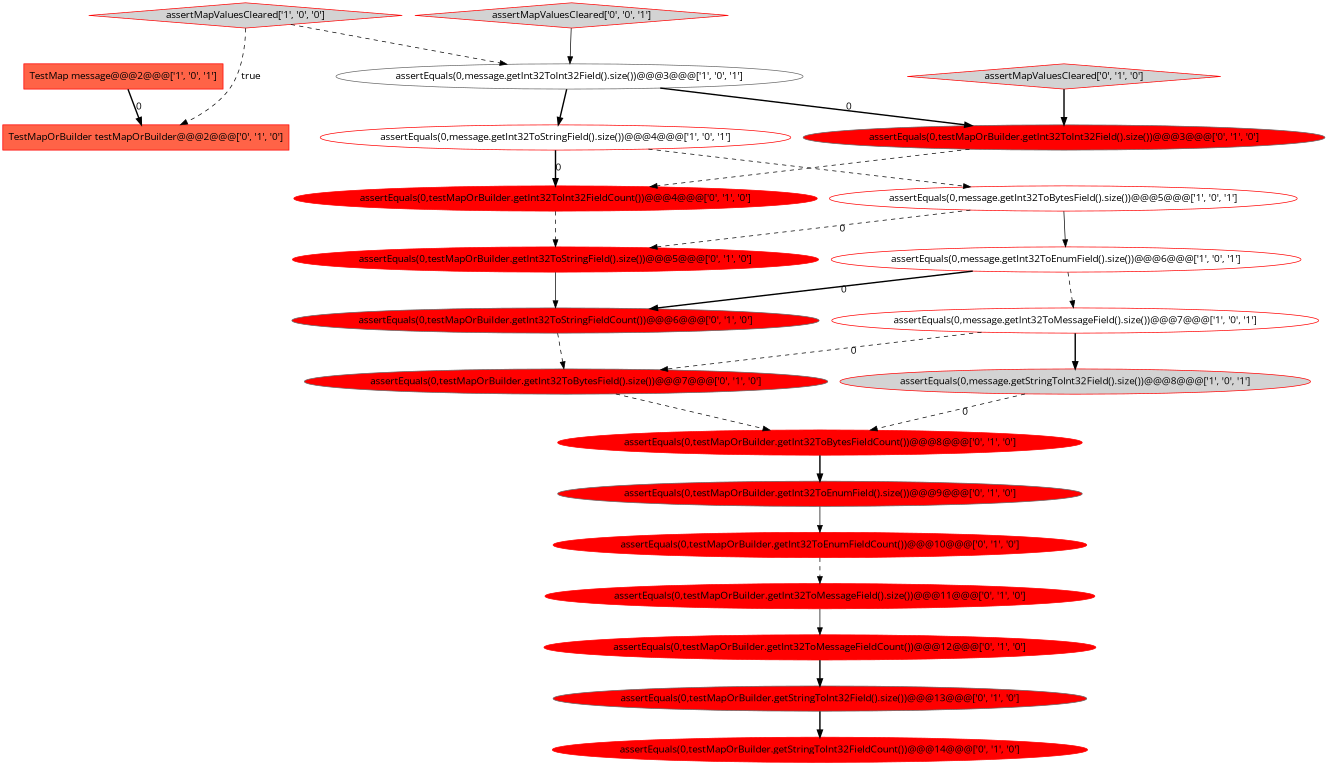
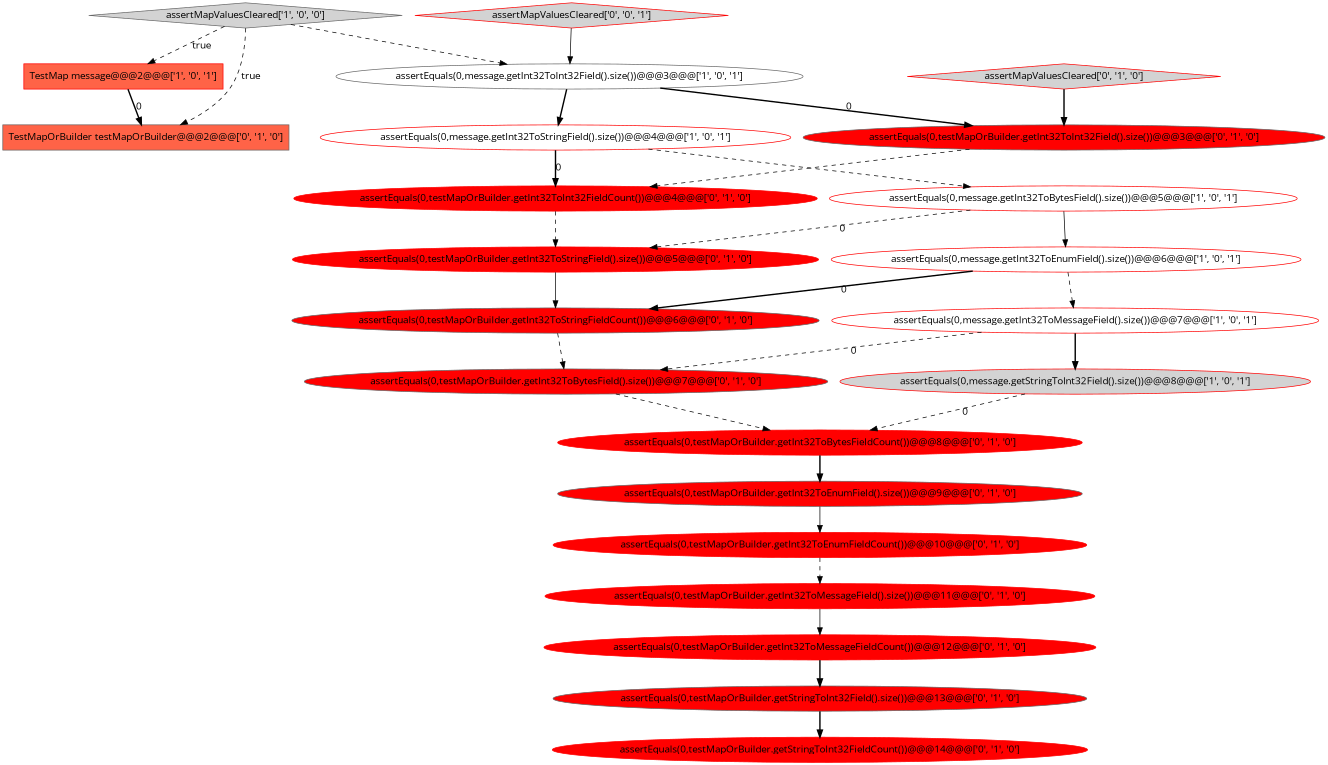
(245, 15) -> (245, 15)
none -> (189, 43)
(146, 137) -> (146, 137)
